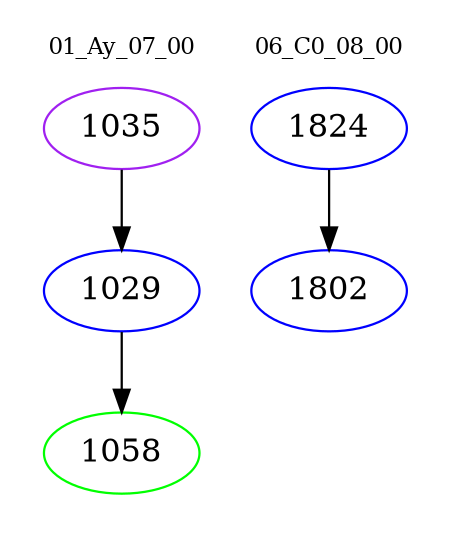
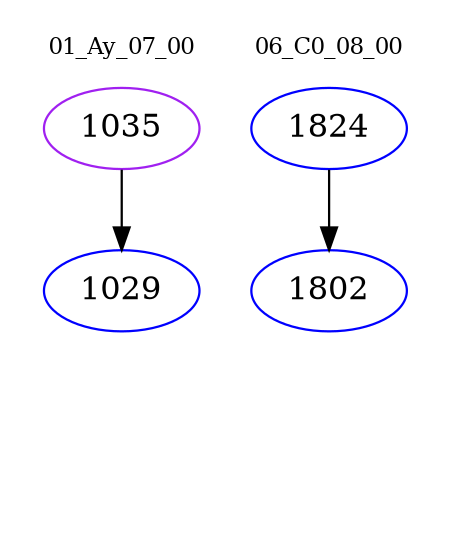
(122, 453) -> none
